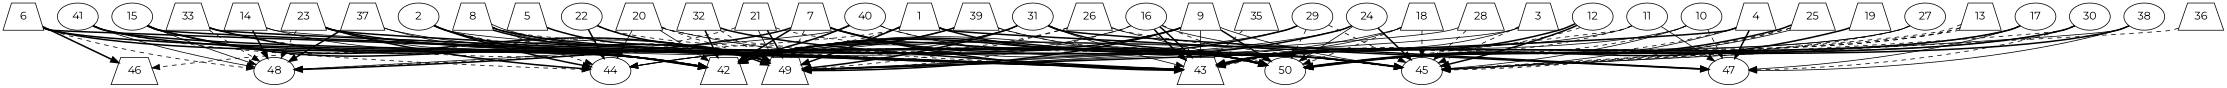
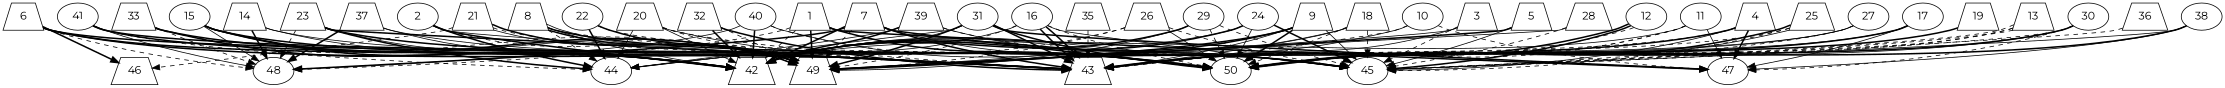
(1112, 47) -> (1030, 42)
(1569, 54) -> (1468, 43)
